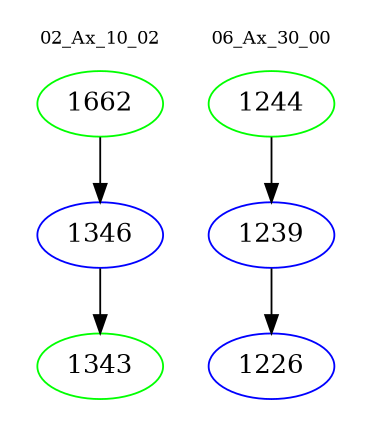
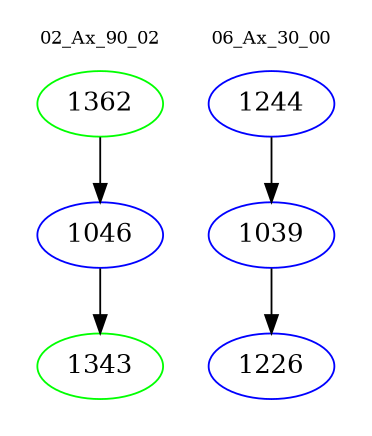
(100, 39) -> (100, 39)
(100, 104) -> (100, 104)
(272, 104) -> (272, 104)
(100, 235) -> (100, 235)
(272, 235) -> (272, 235)
